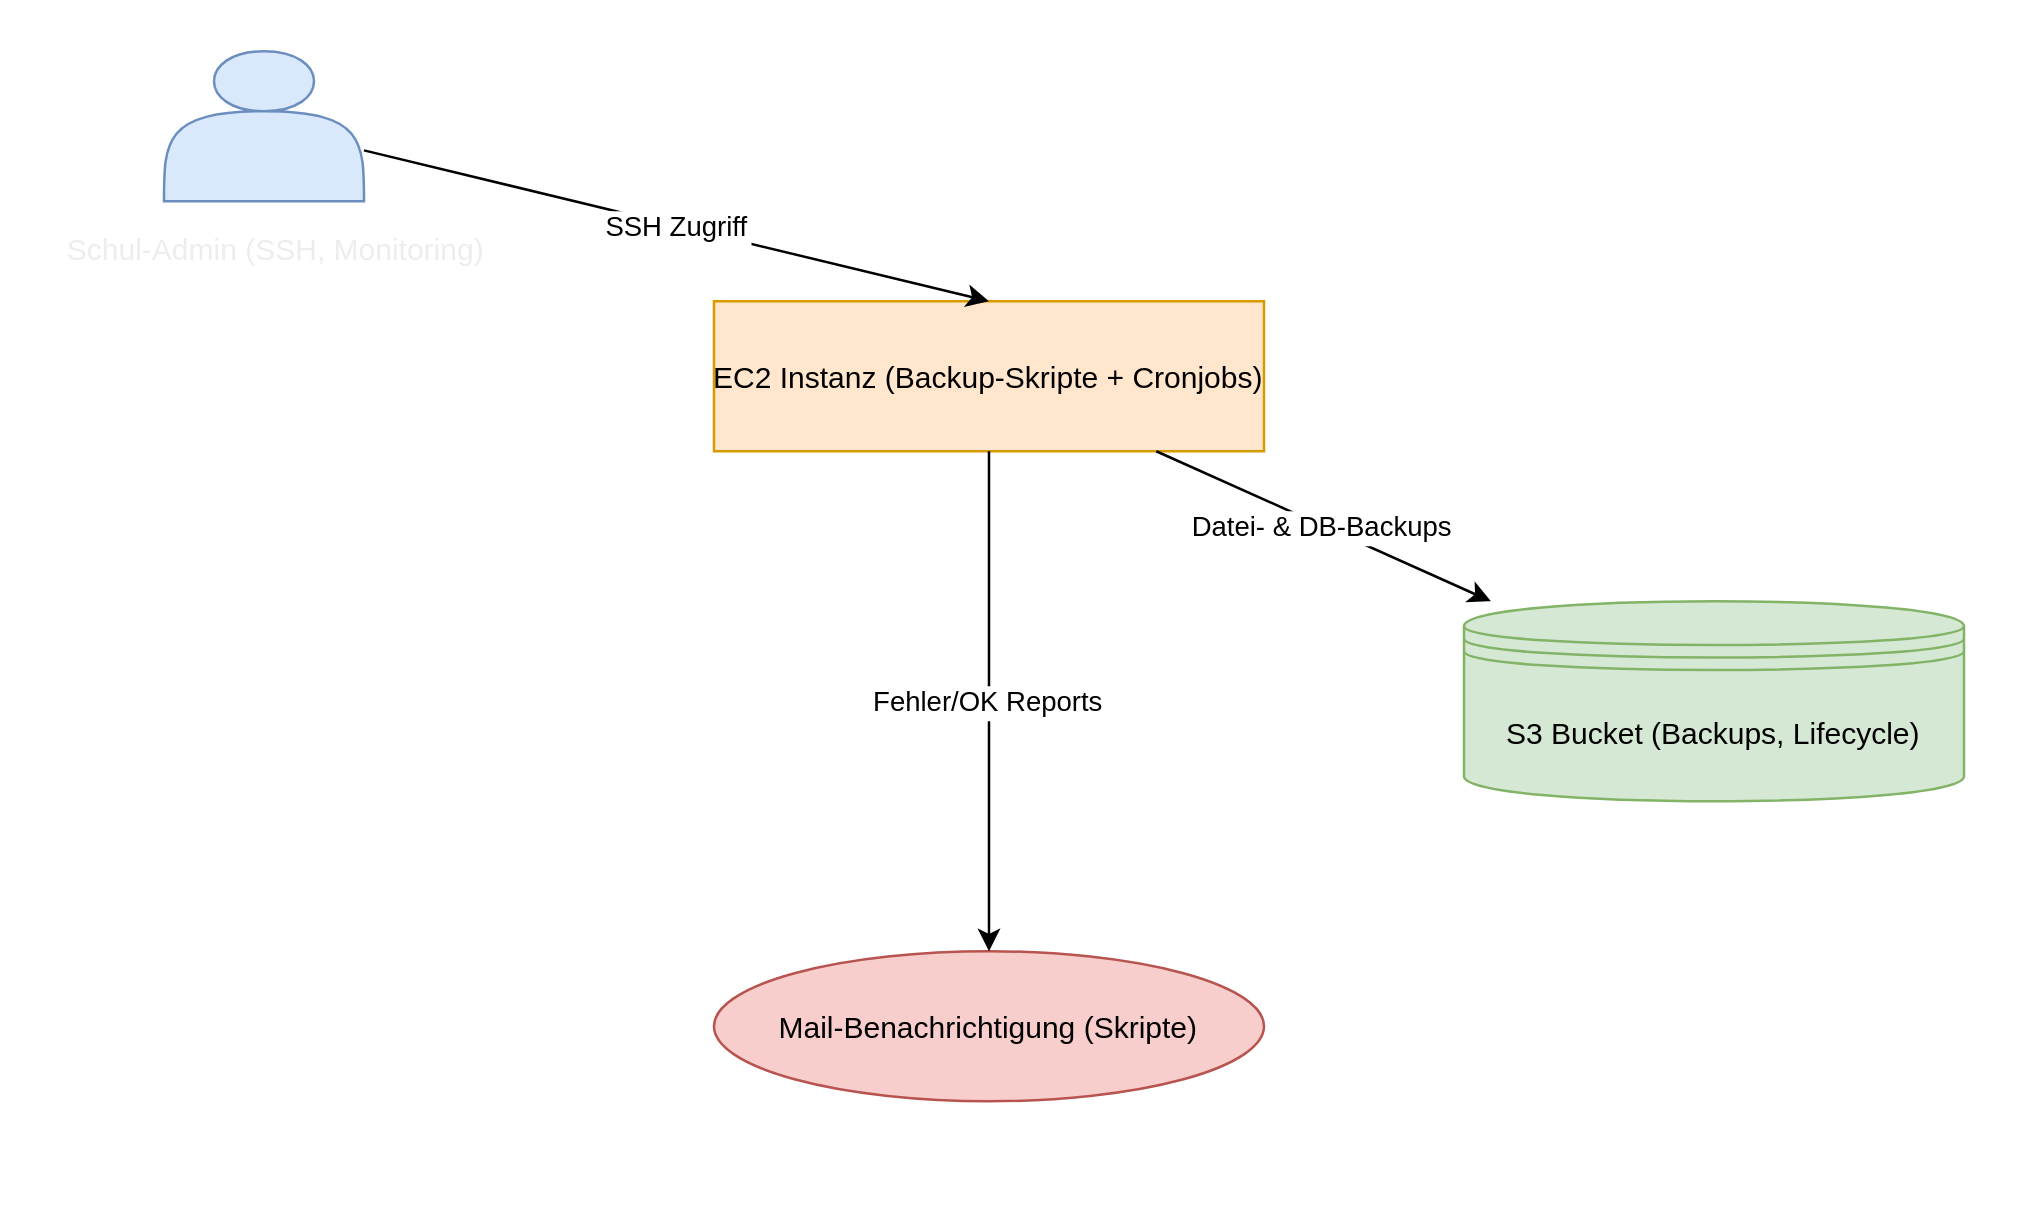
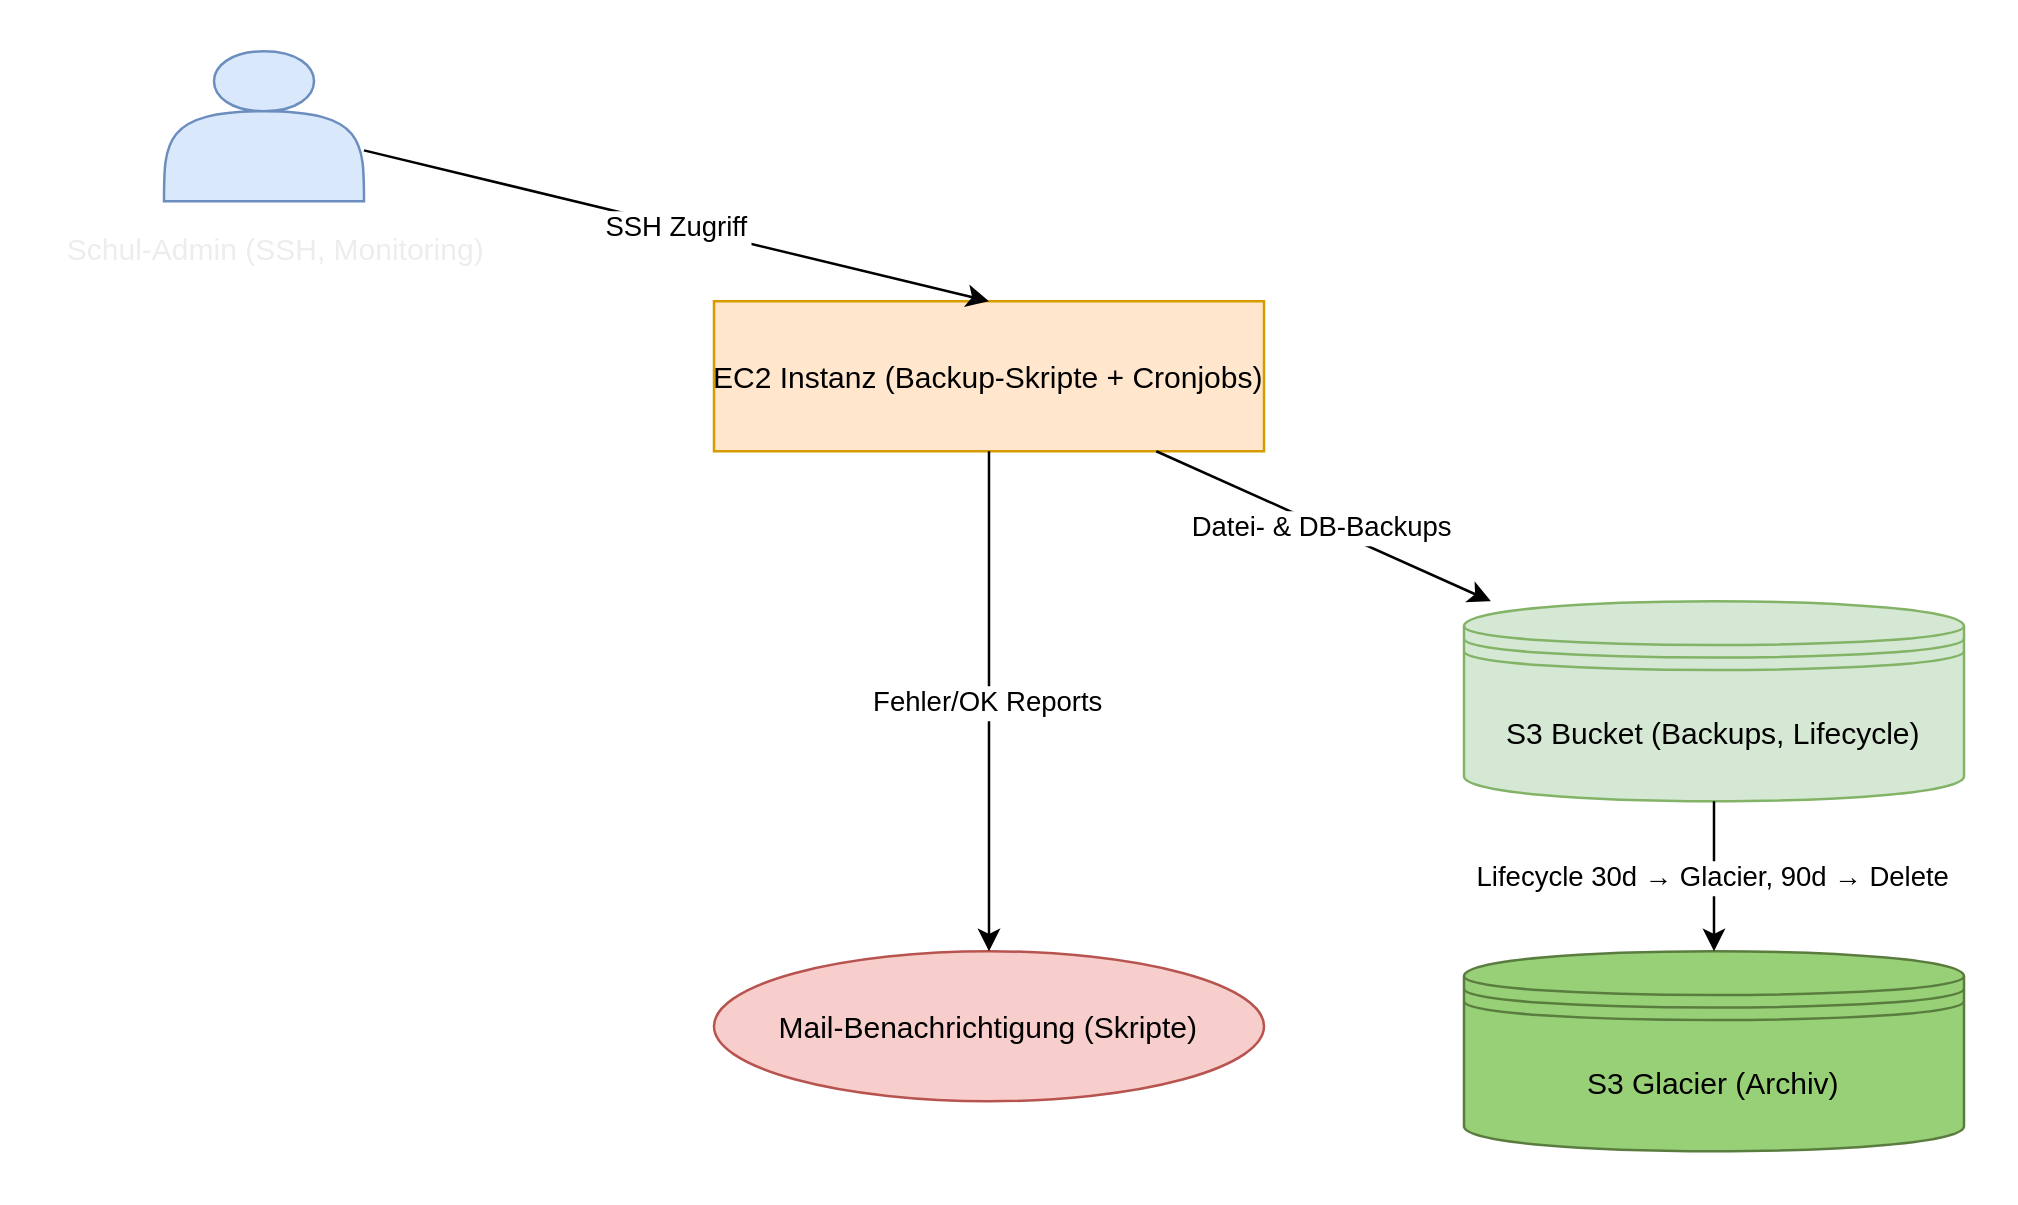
none -> (1714, 869)
none -> (1714, 1051)
